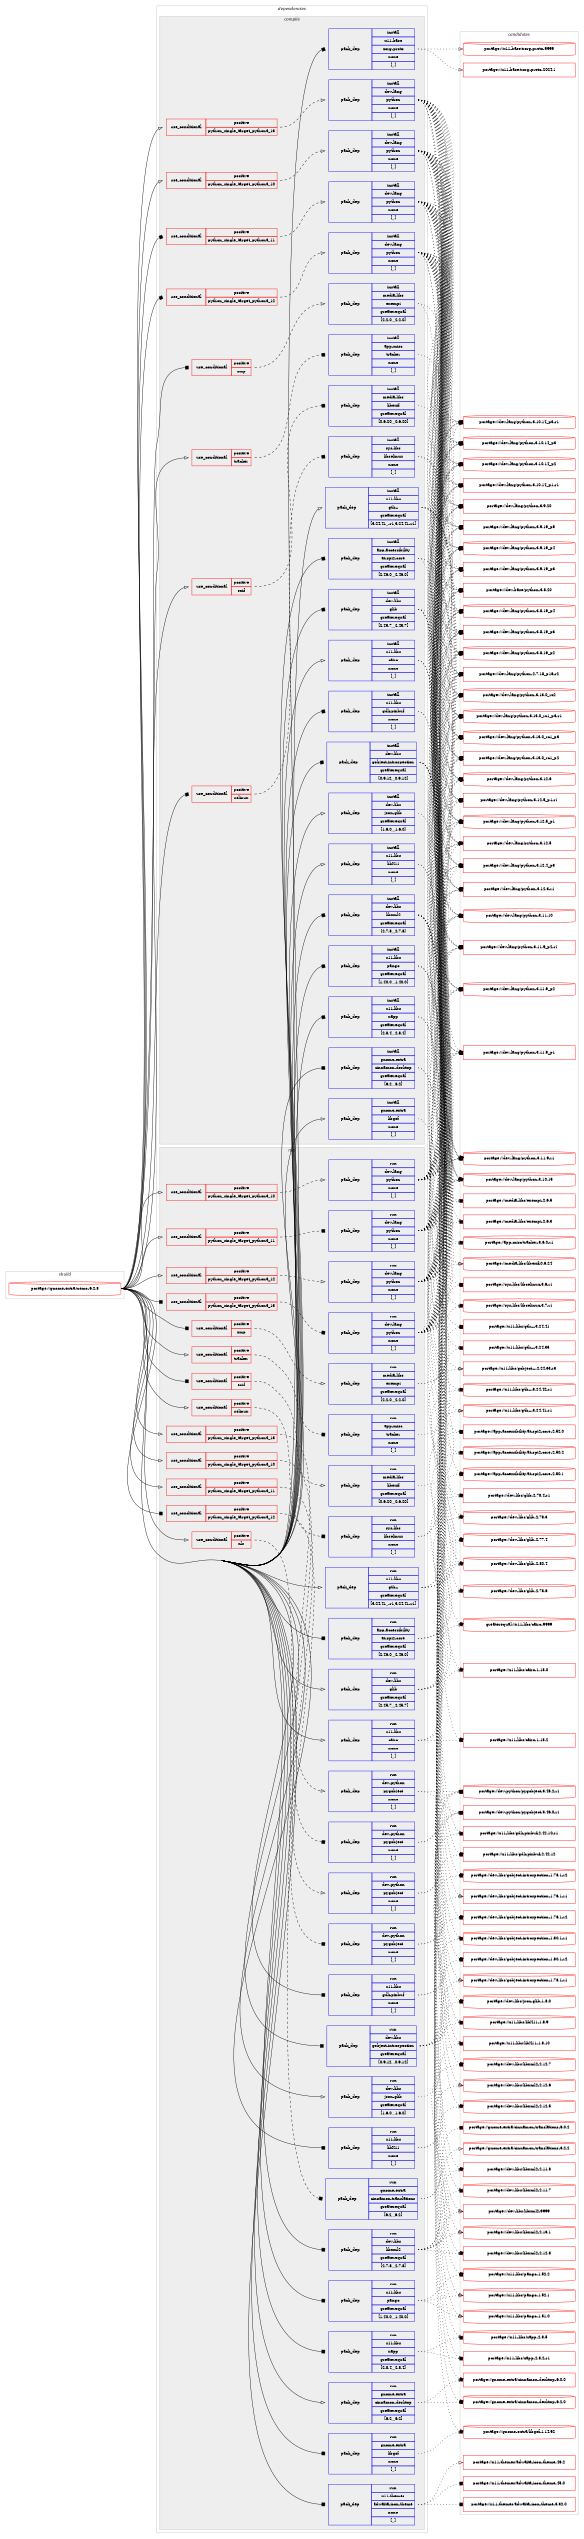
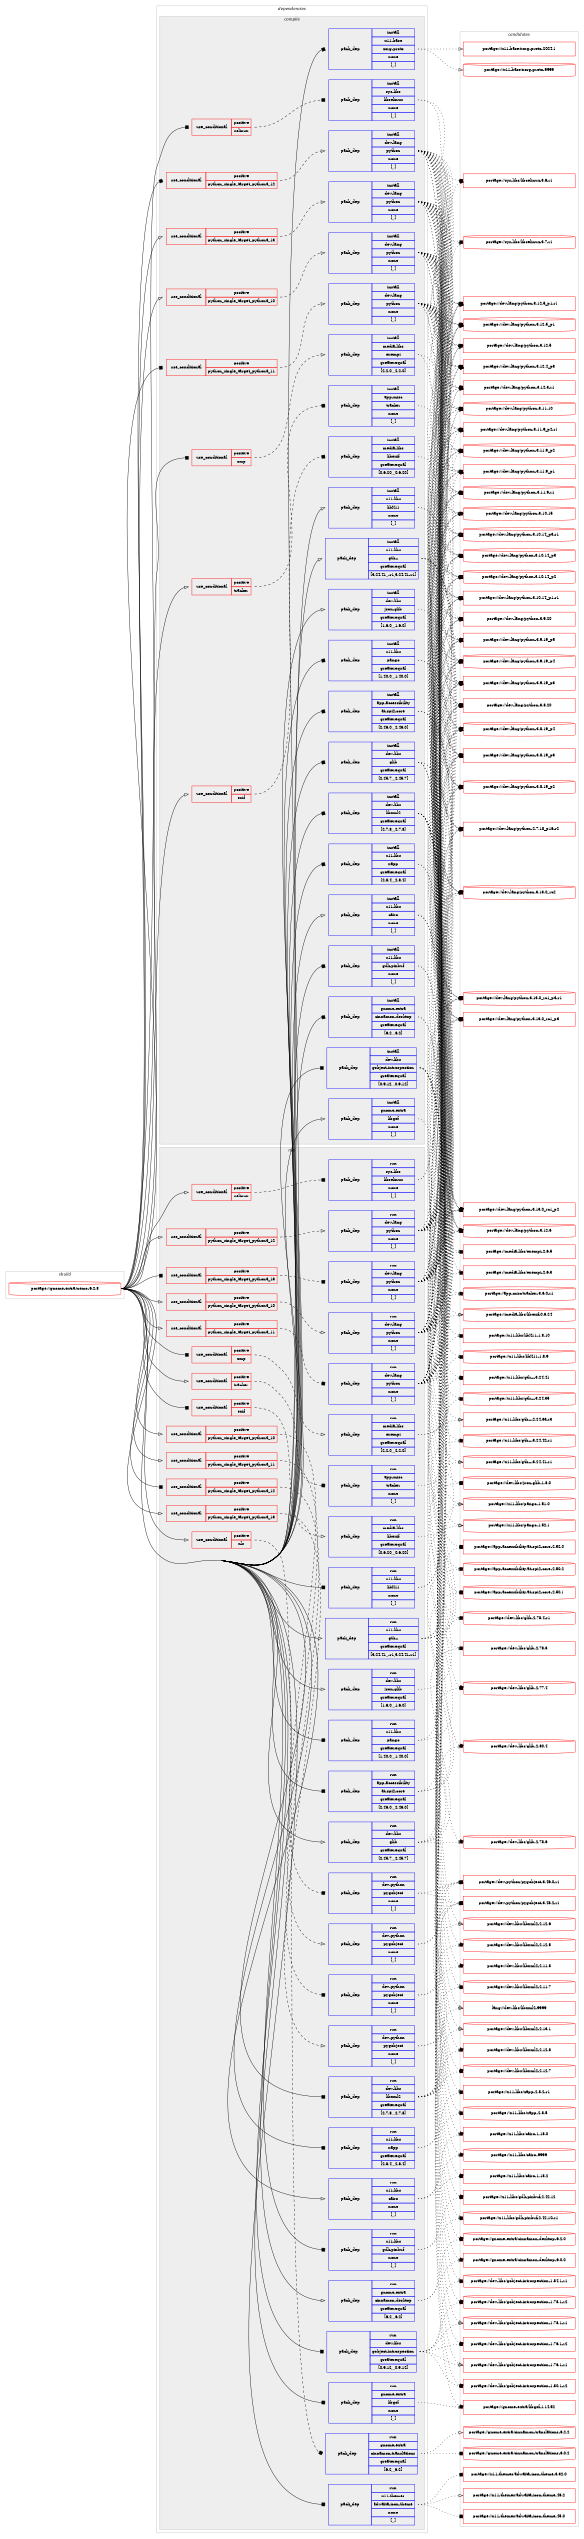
(519, 590) -> (519, 705)
(519, 737) -> (519, 1019)
(519, 1348) -> (519, 1399)
(519, 1369) -> (519, 1420)
(519, 1496) -> (519, 1618)
(519, 1517) -> (519, 1648)
(519, 1625) -> (519, 2155)
(519, 1792) -> (519, 1903)
(519, 1834) -> (519, 2218)
(519, 1939) -> (519, 2281)
(519, 2212) -> (519, 2008)
(519, 2275) -> none
(519, 2432) -> (519, 2407)
